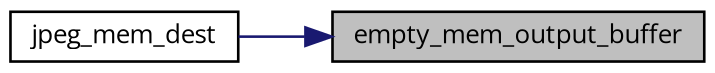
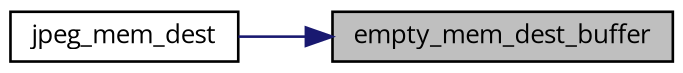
(518, 37) -> (503, 37)
